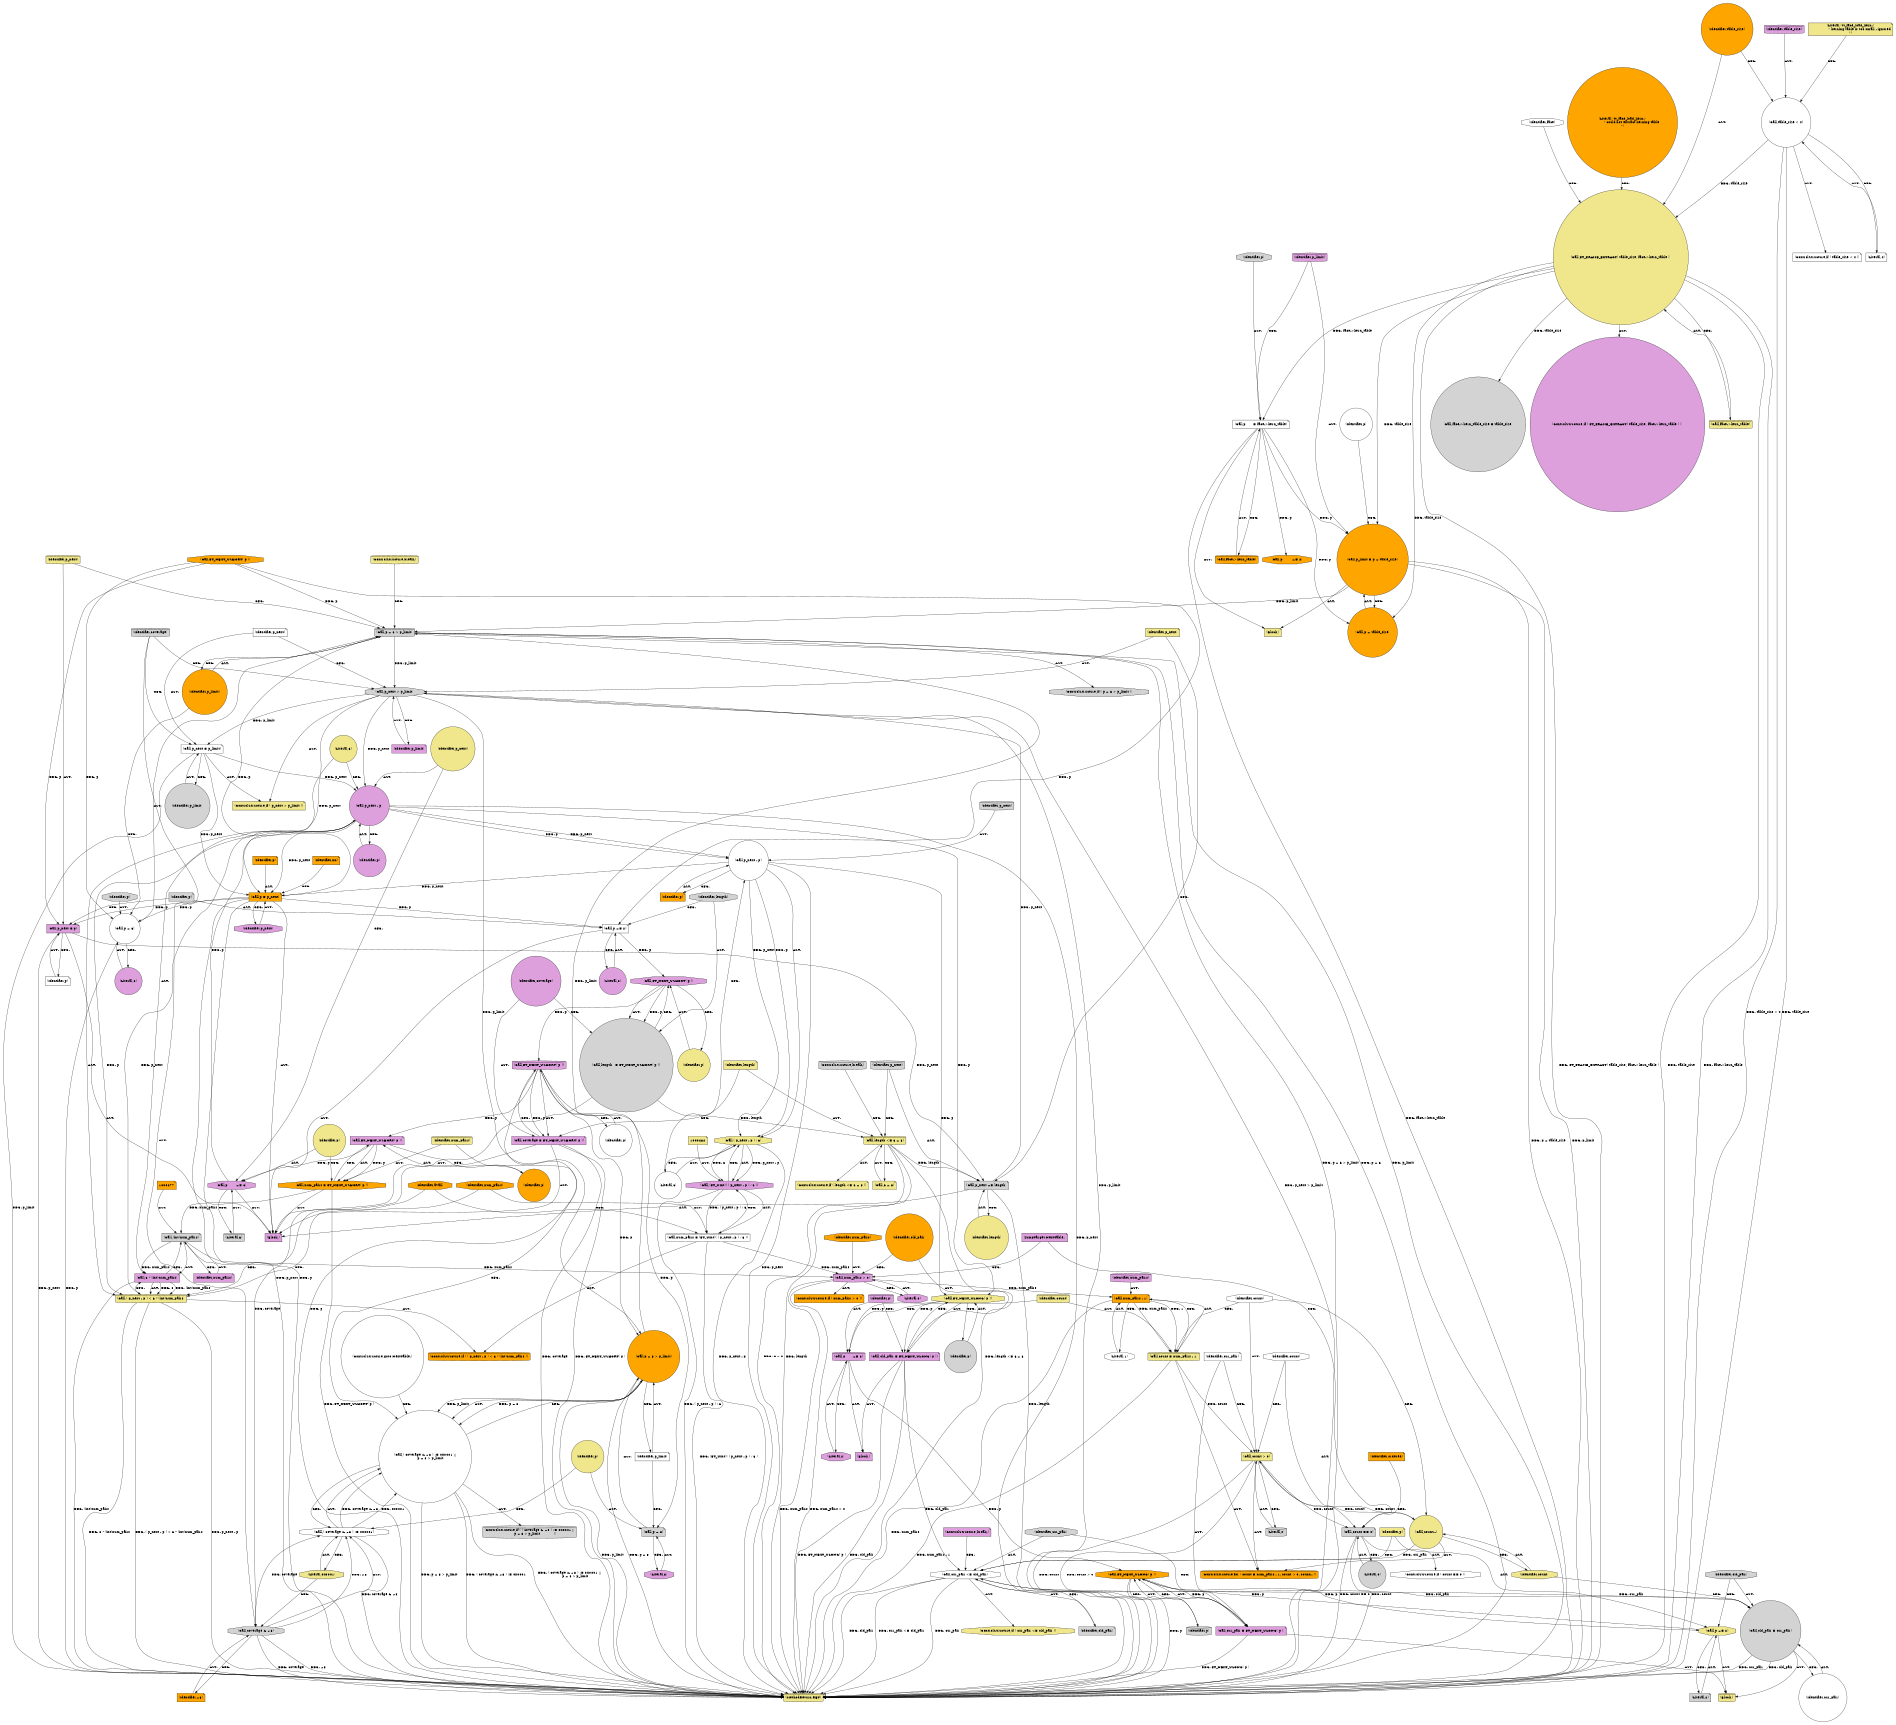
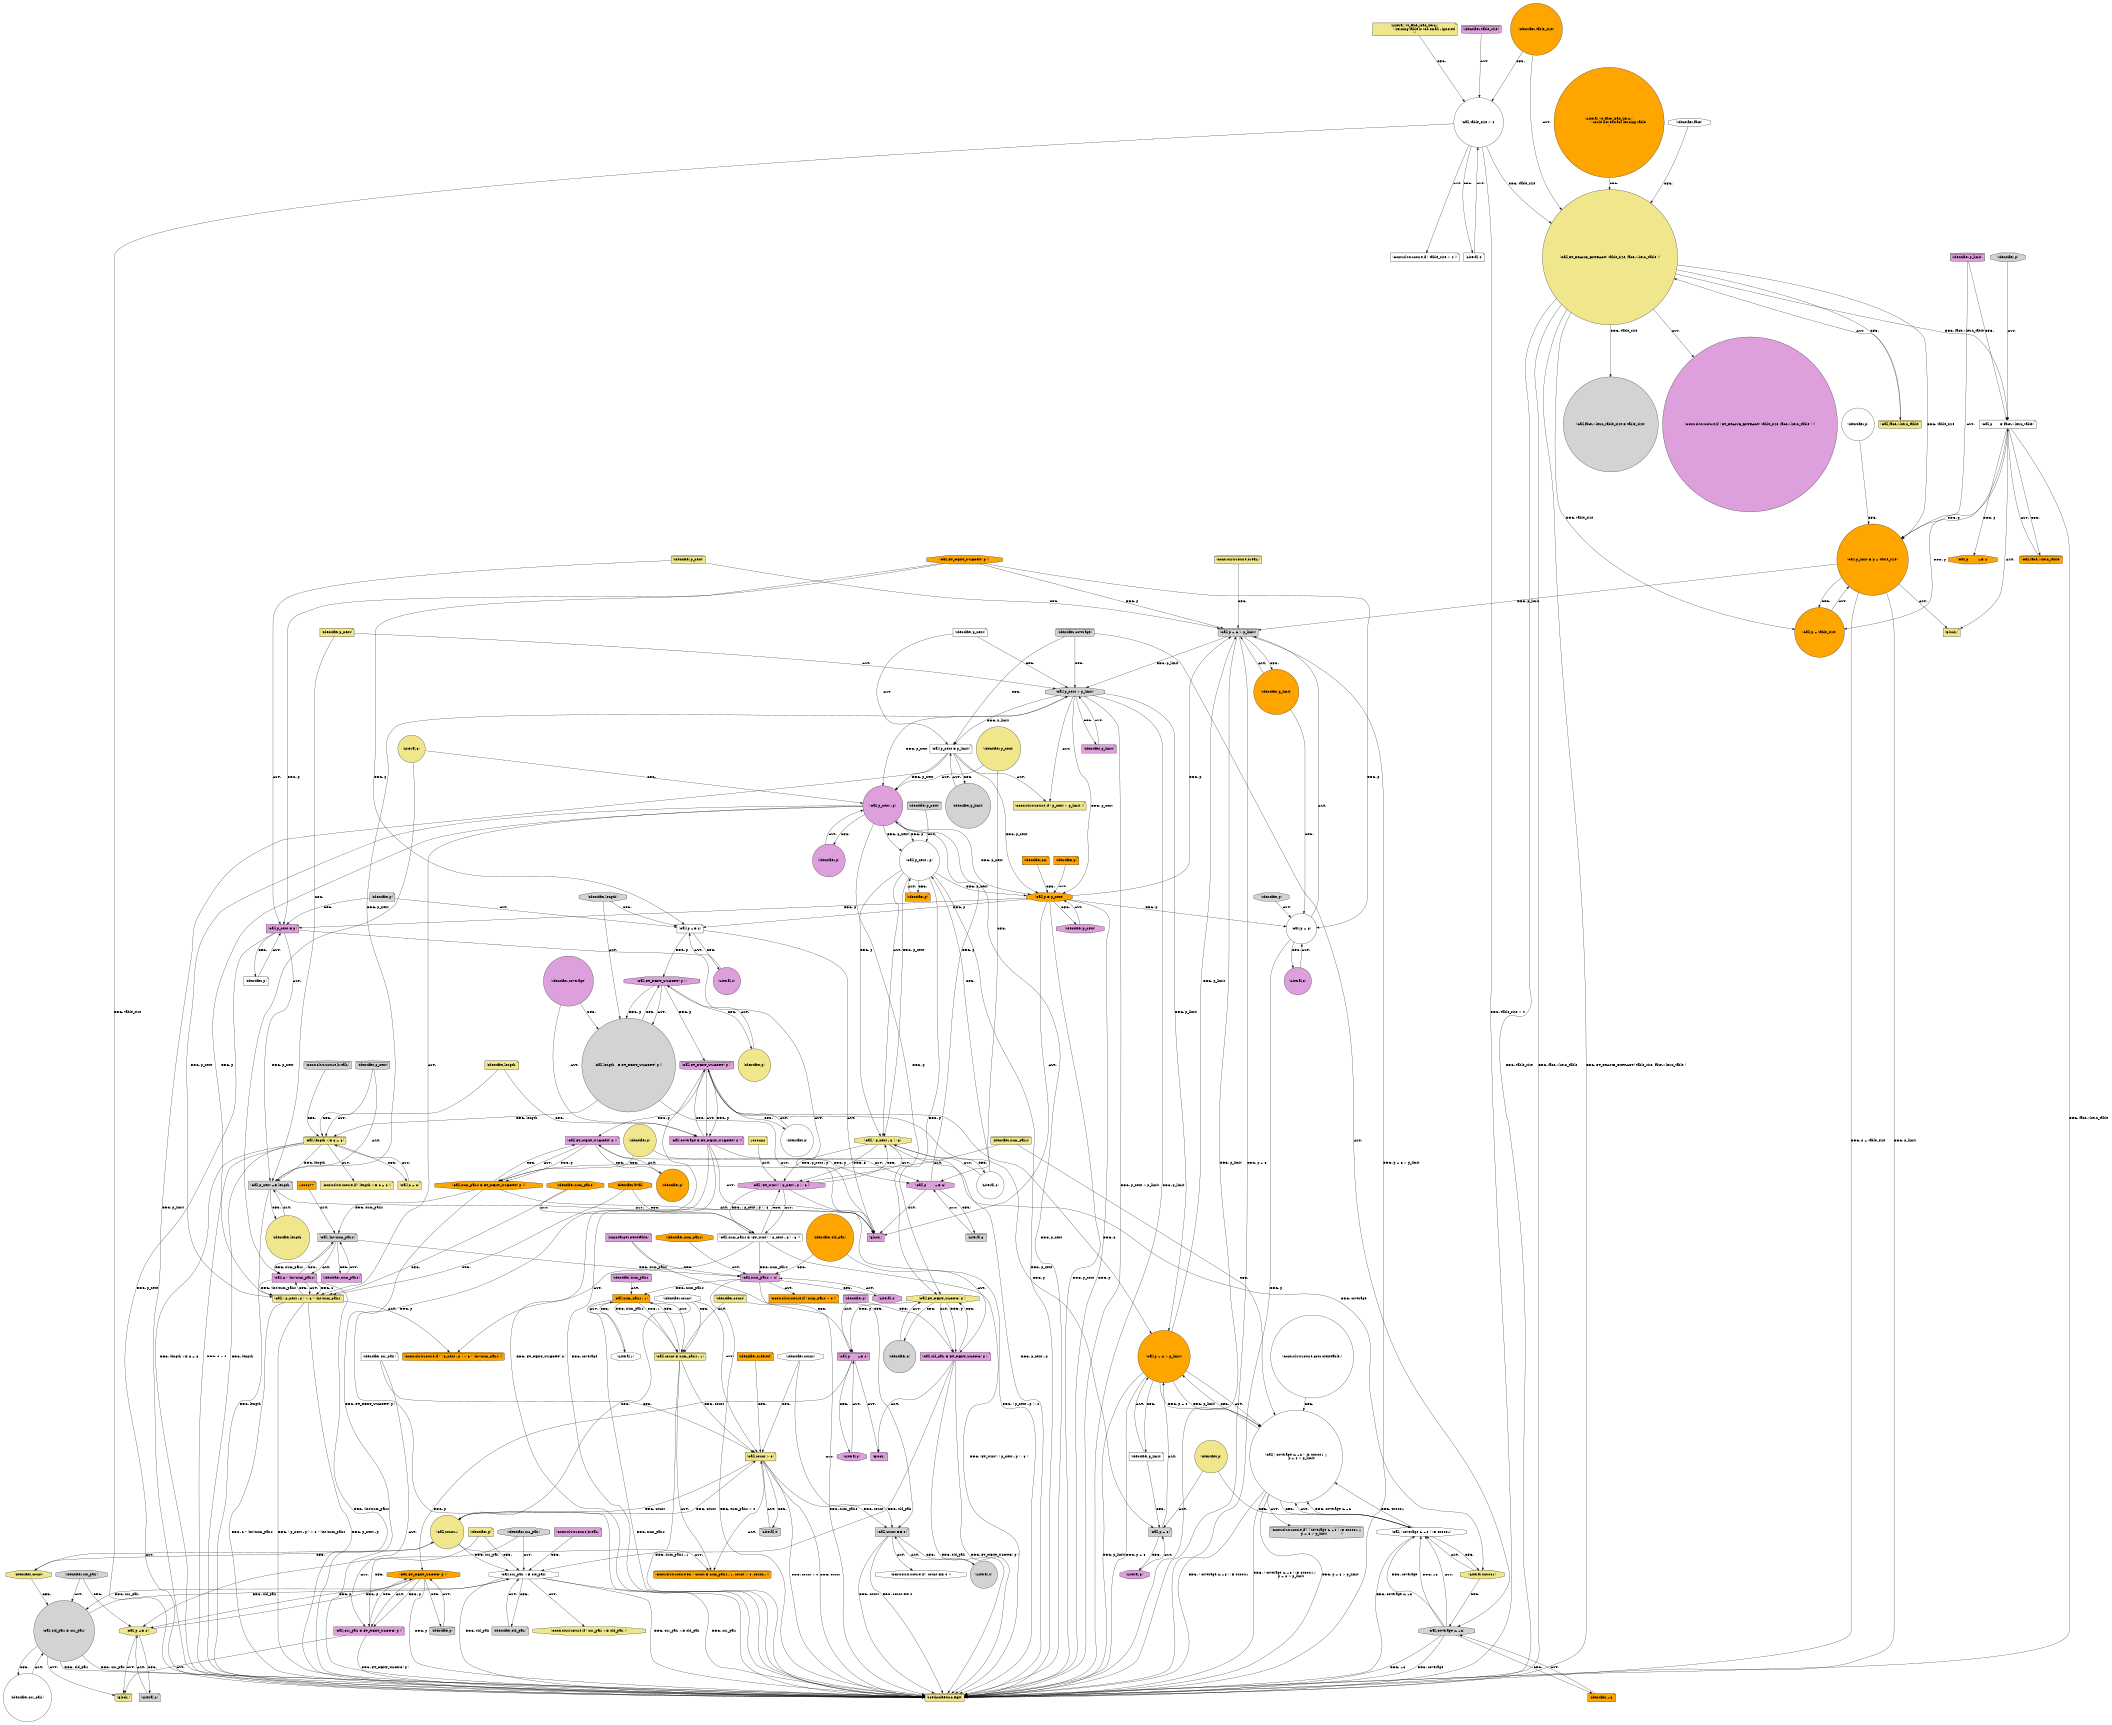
(1099, 692) -> none
(265, 897) -> (1049, 897)
(264, 1280) -> (1156, 1255)
(1400, 1504) -> (758, 1405)
